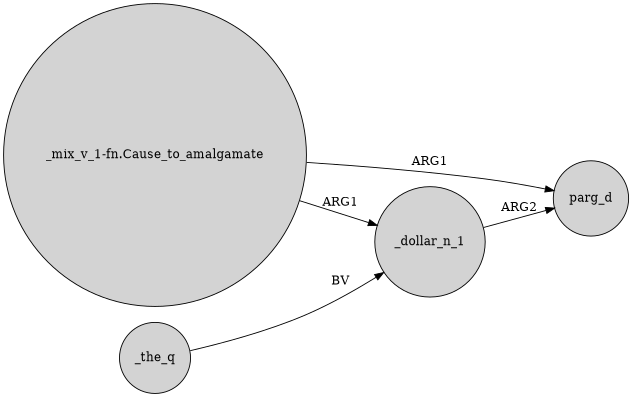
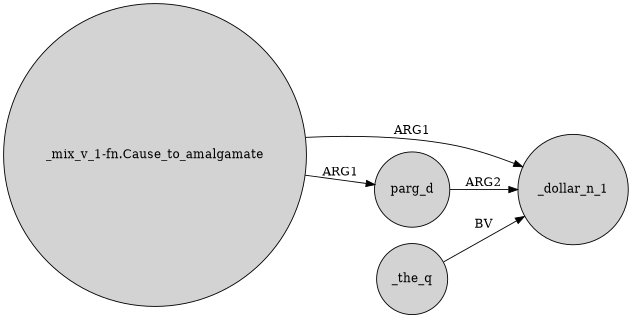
(515, 219) -> (479, 190)
